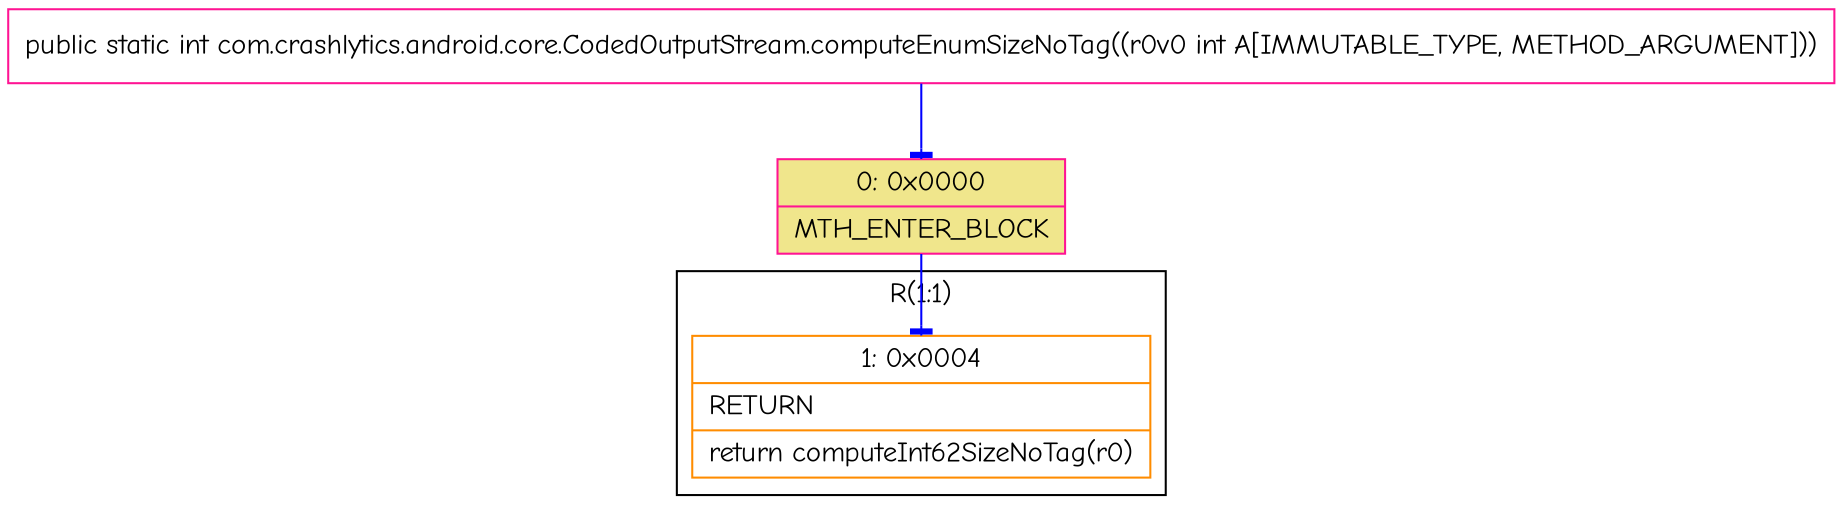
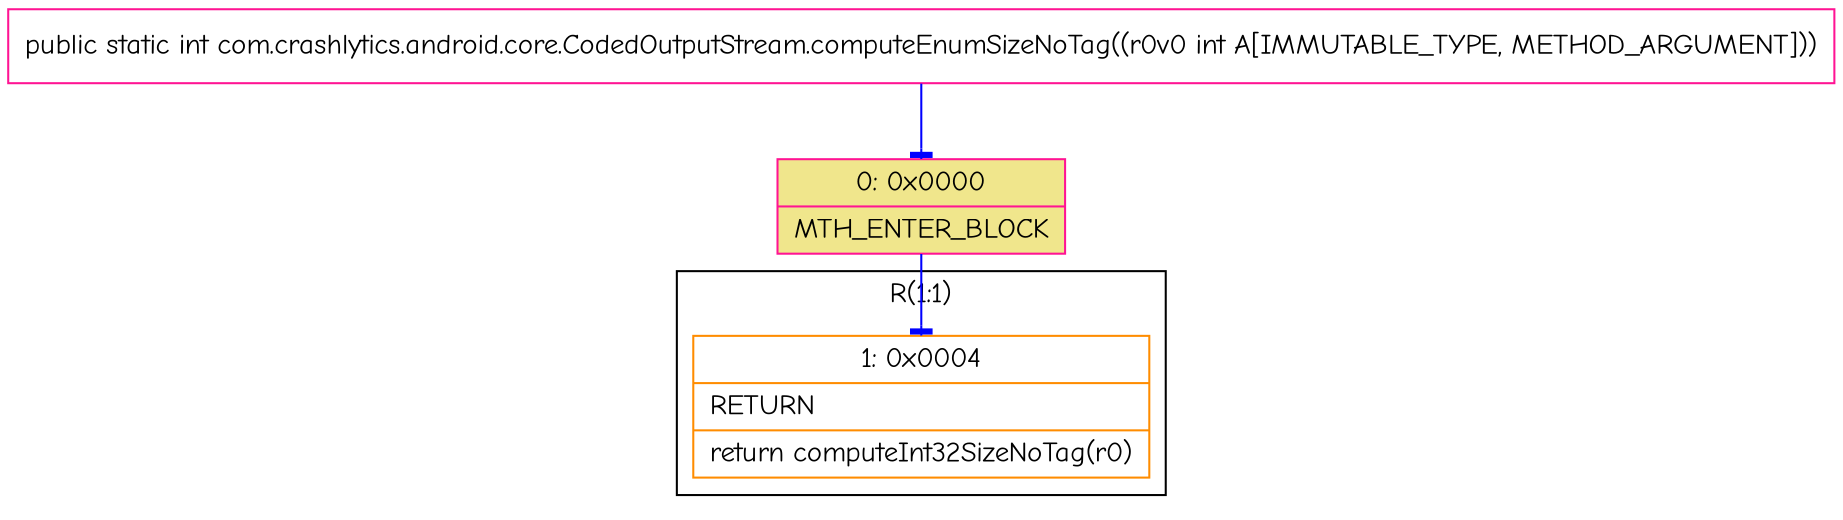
(921, 453) -> (921, 453)
